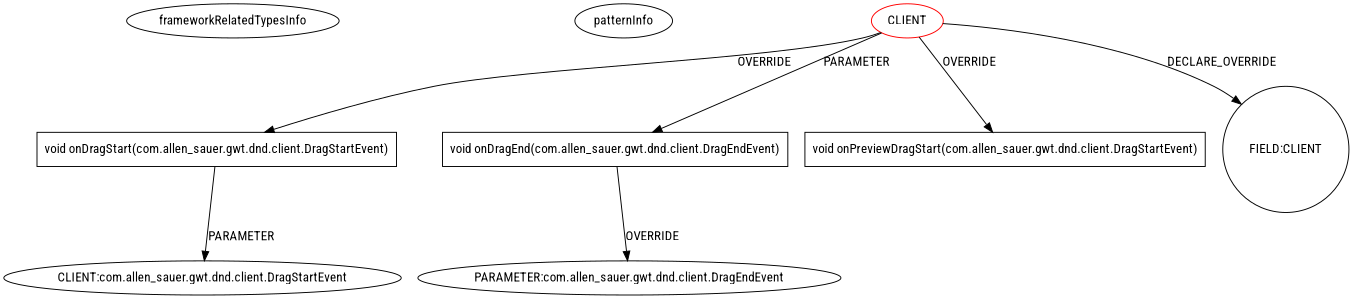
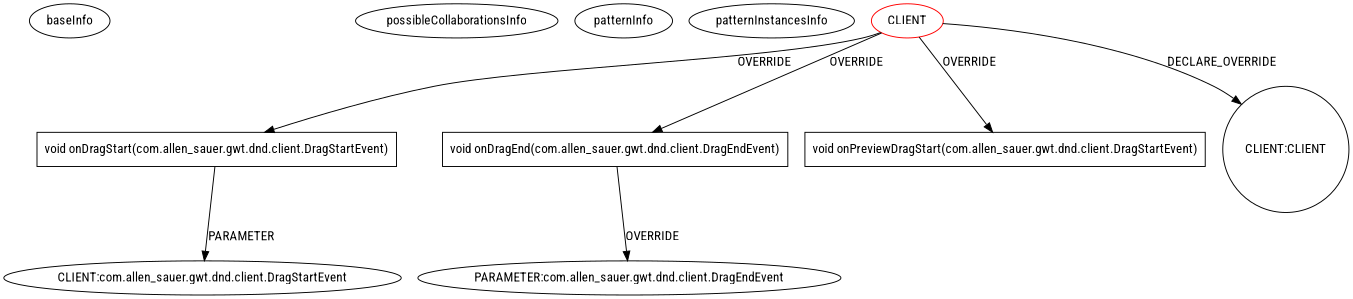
none -> (70, 21)
(233, 21) -> none
none -> (457, 21)
none -> (772, 21)
(857, 62) -> (857, 62)
(1286, 149) -> (1286, 149)
